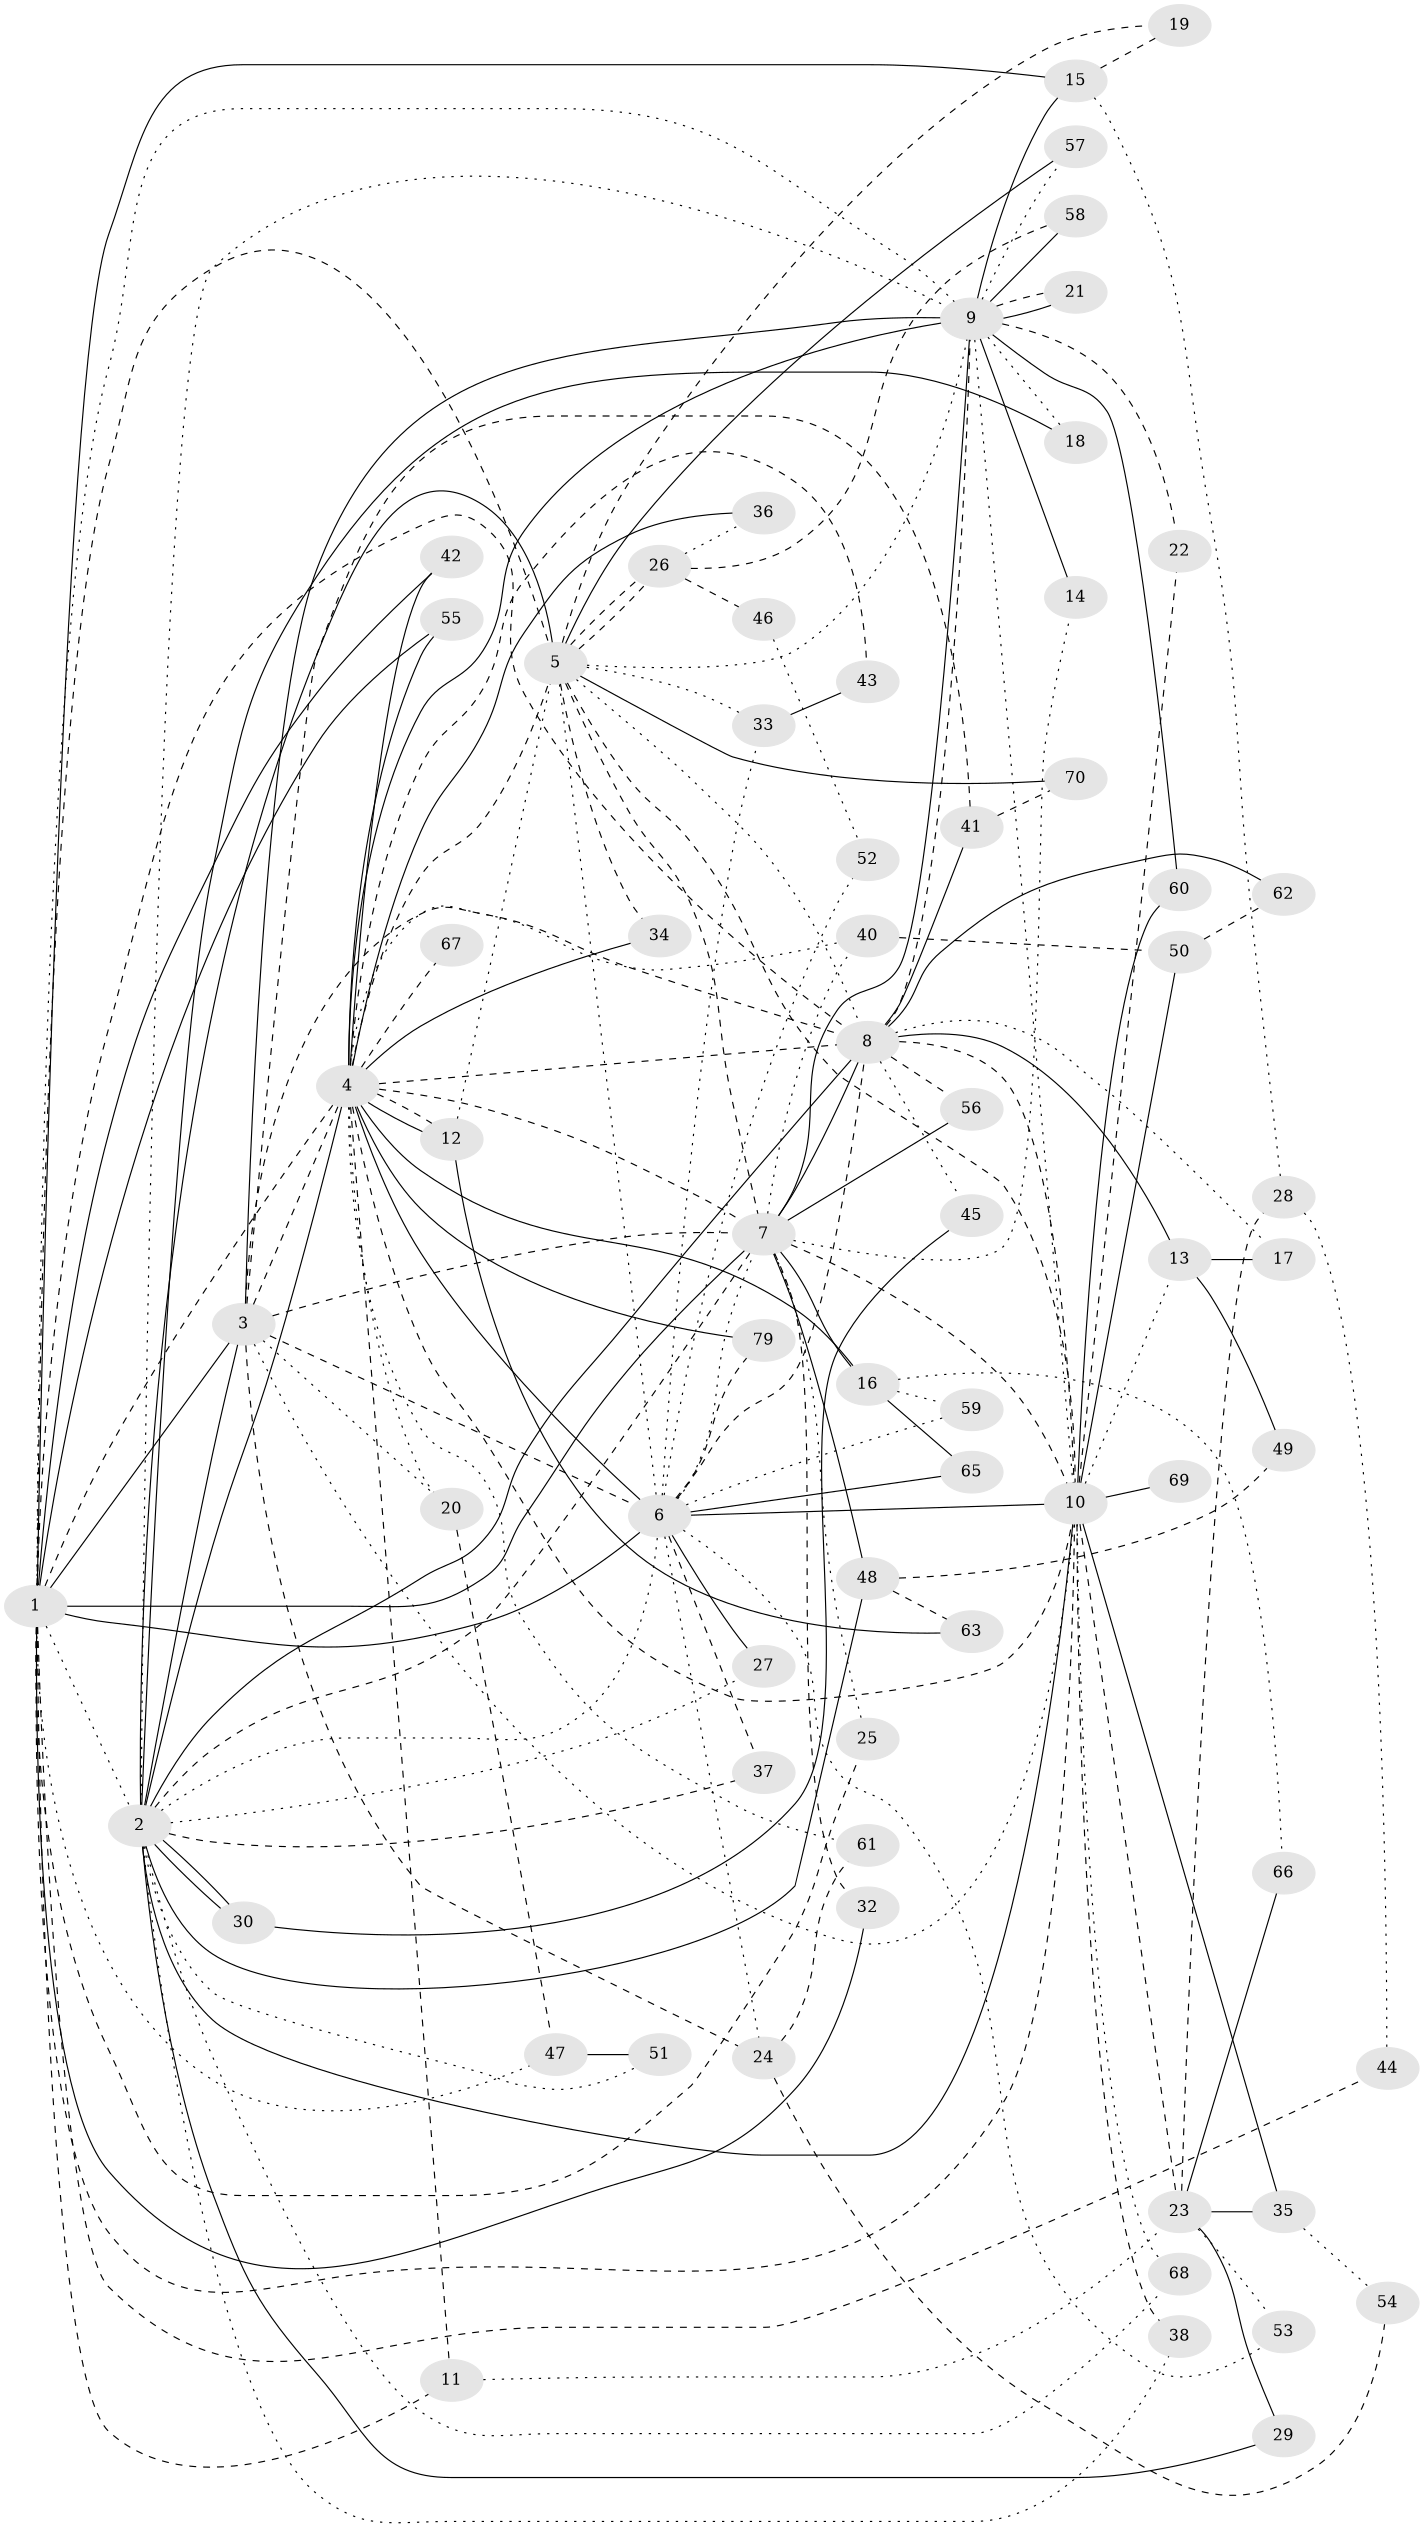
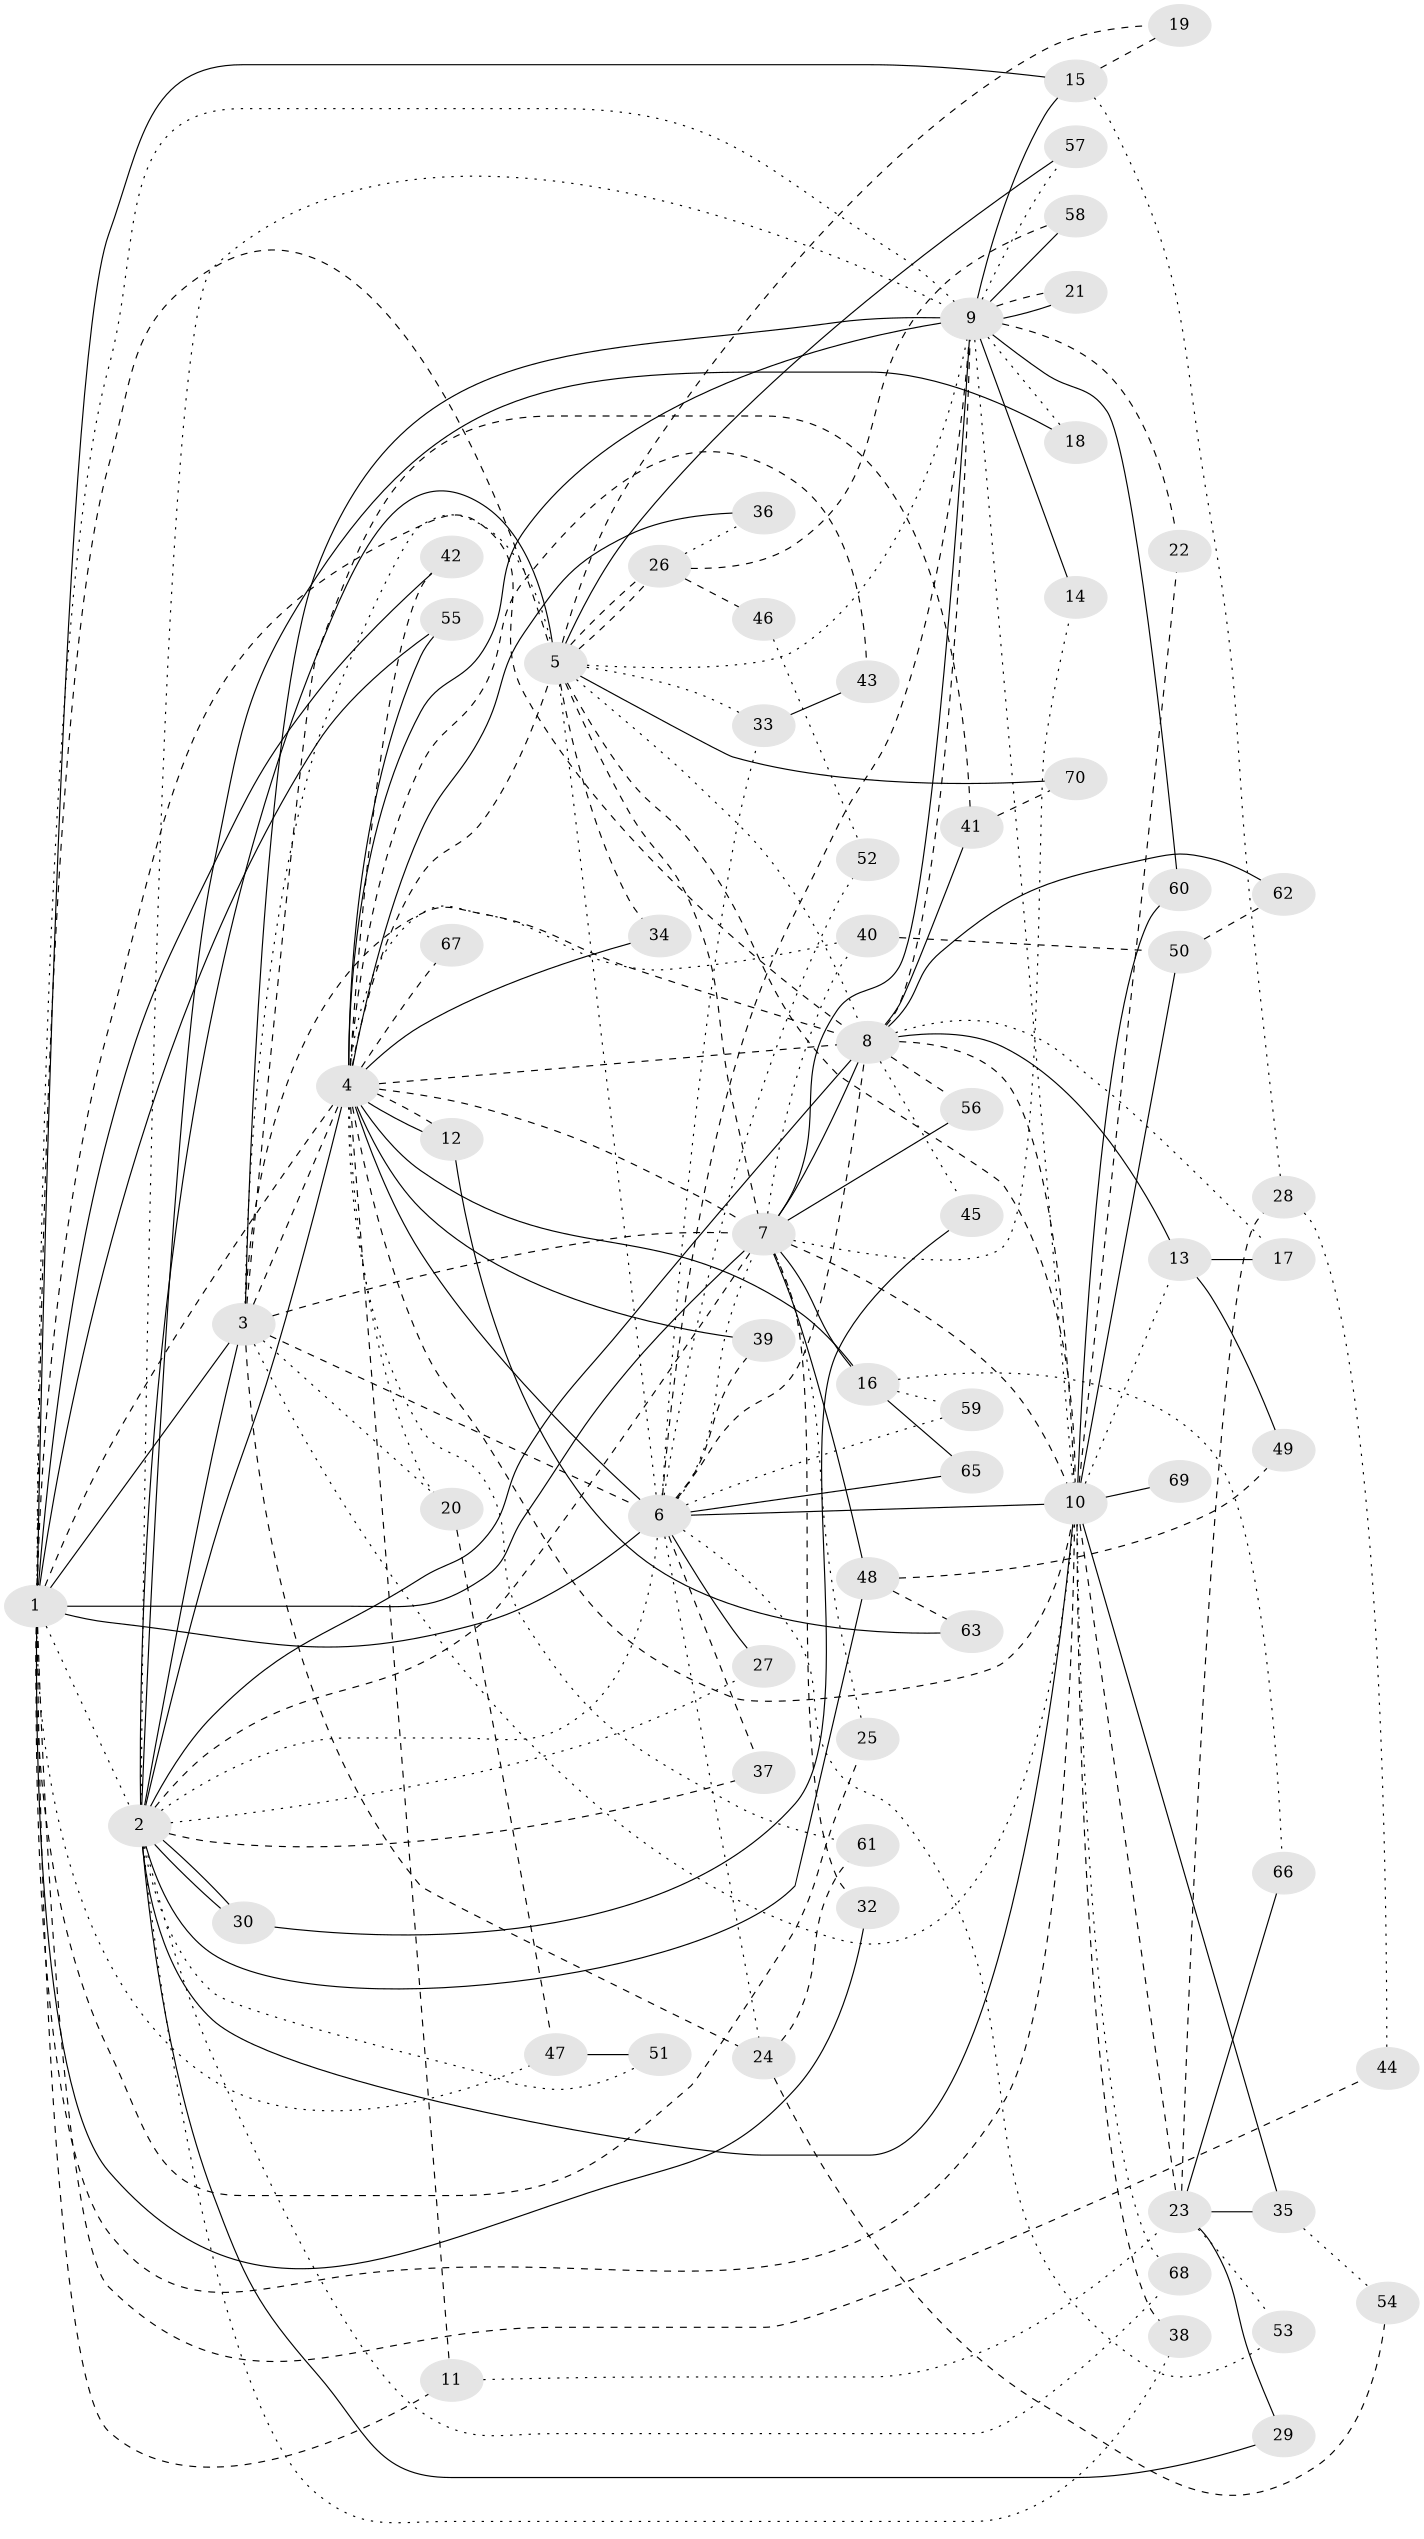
(386, 728) -> (386, 728)
(504, 901) -> (308, 776)
none -> (796, 910)
(764, 1340) -> (764, 1340)
